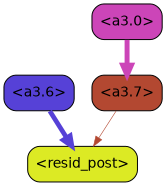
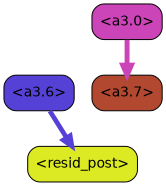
(107, 124) -> none
